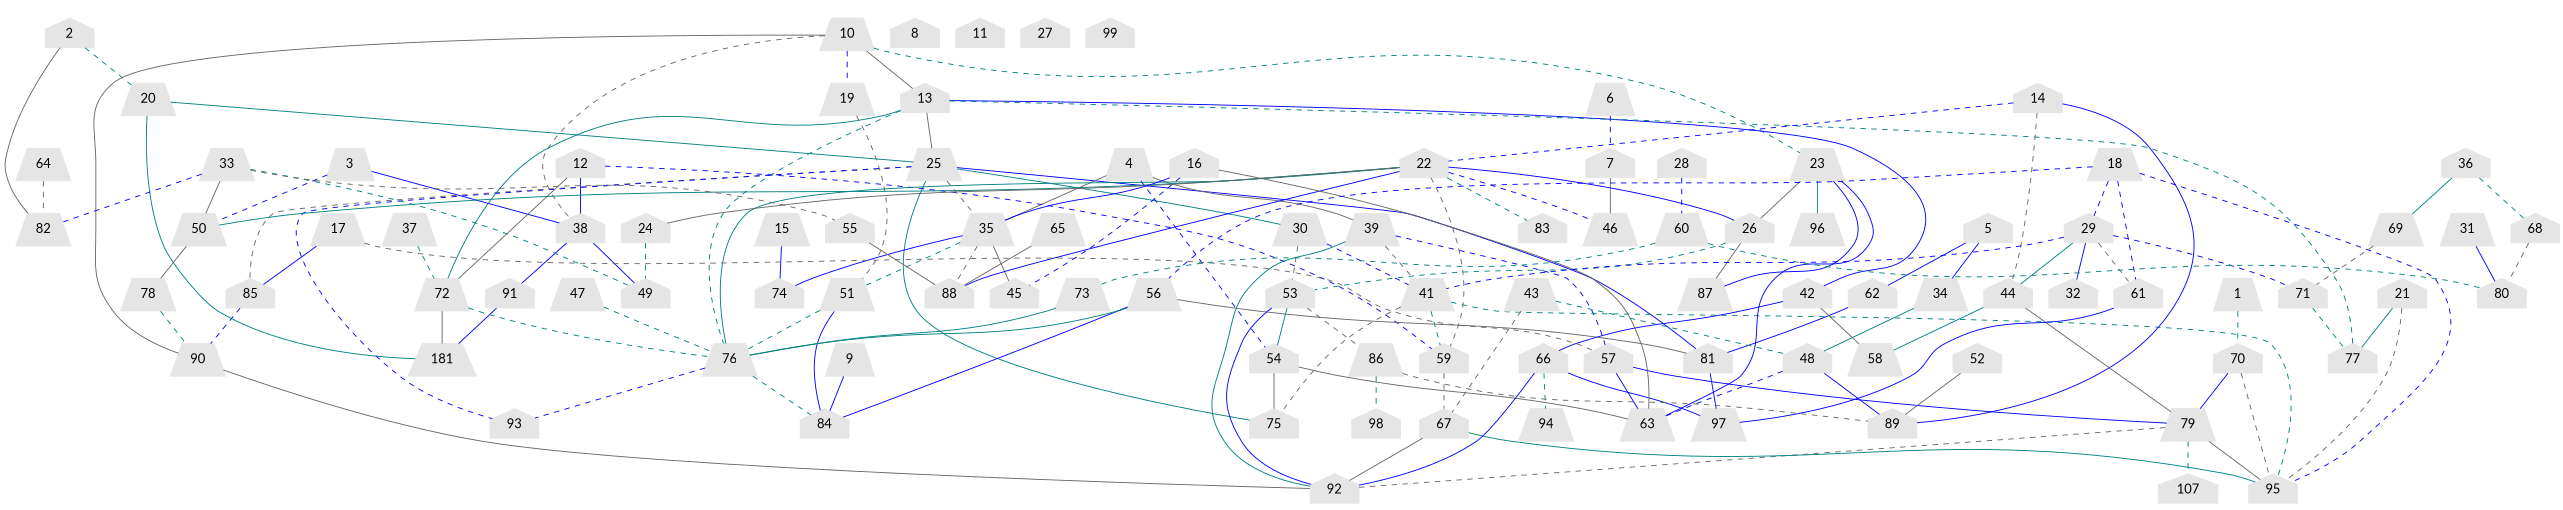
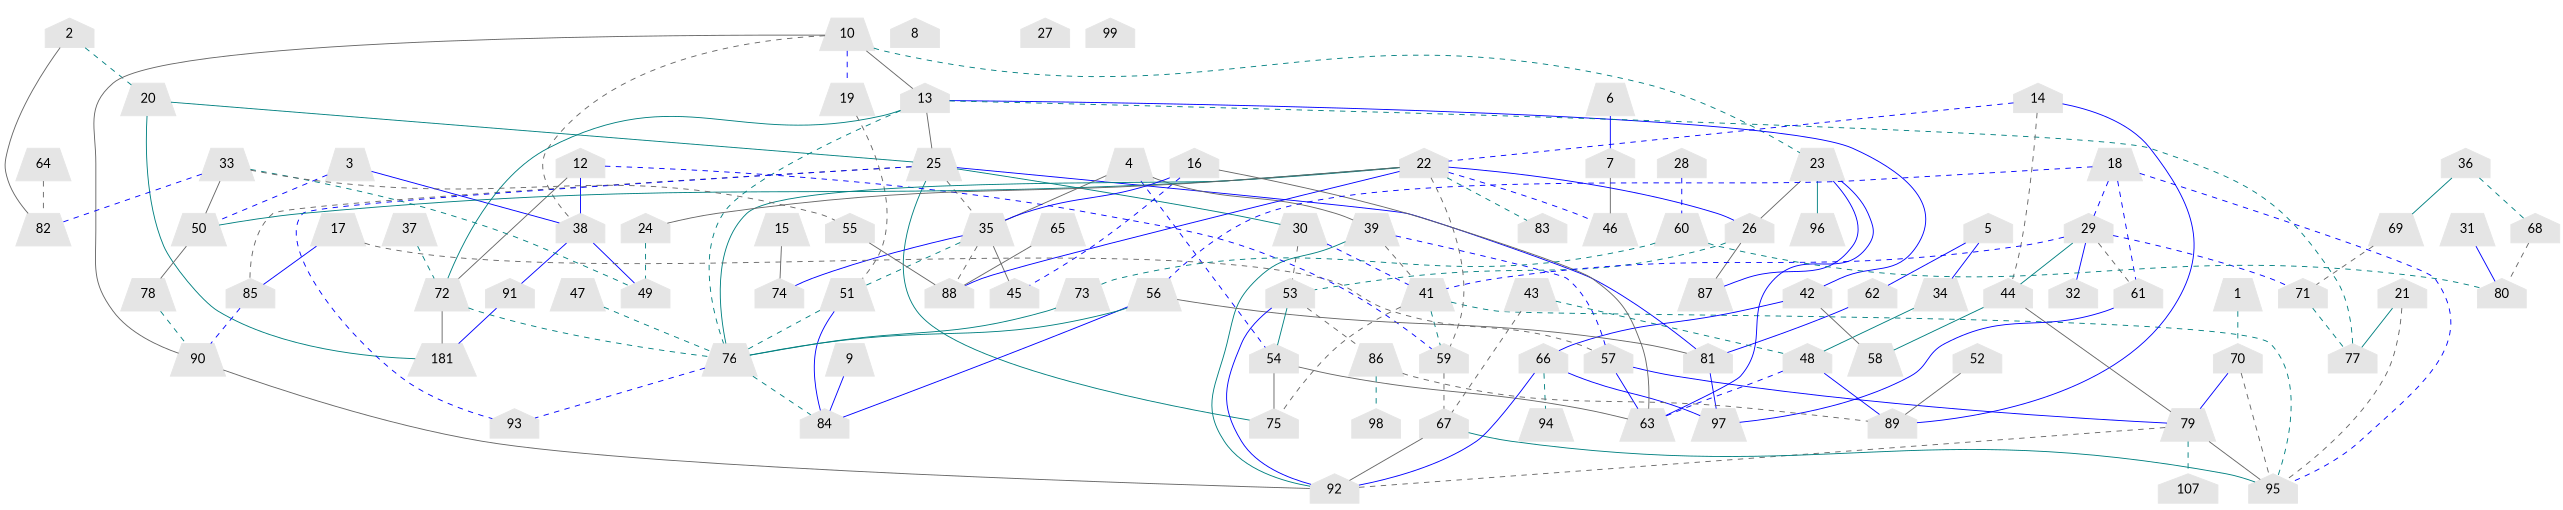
(980, 34) -> none
(1610, 132) -> (1610, 132)
(780, 268) -> (780, 268)
